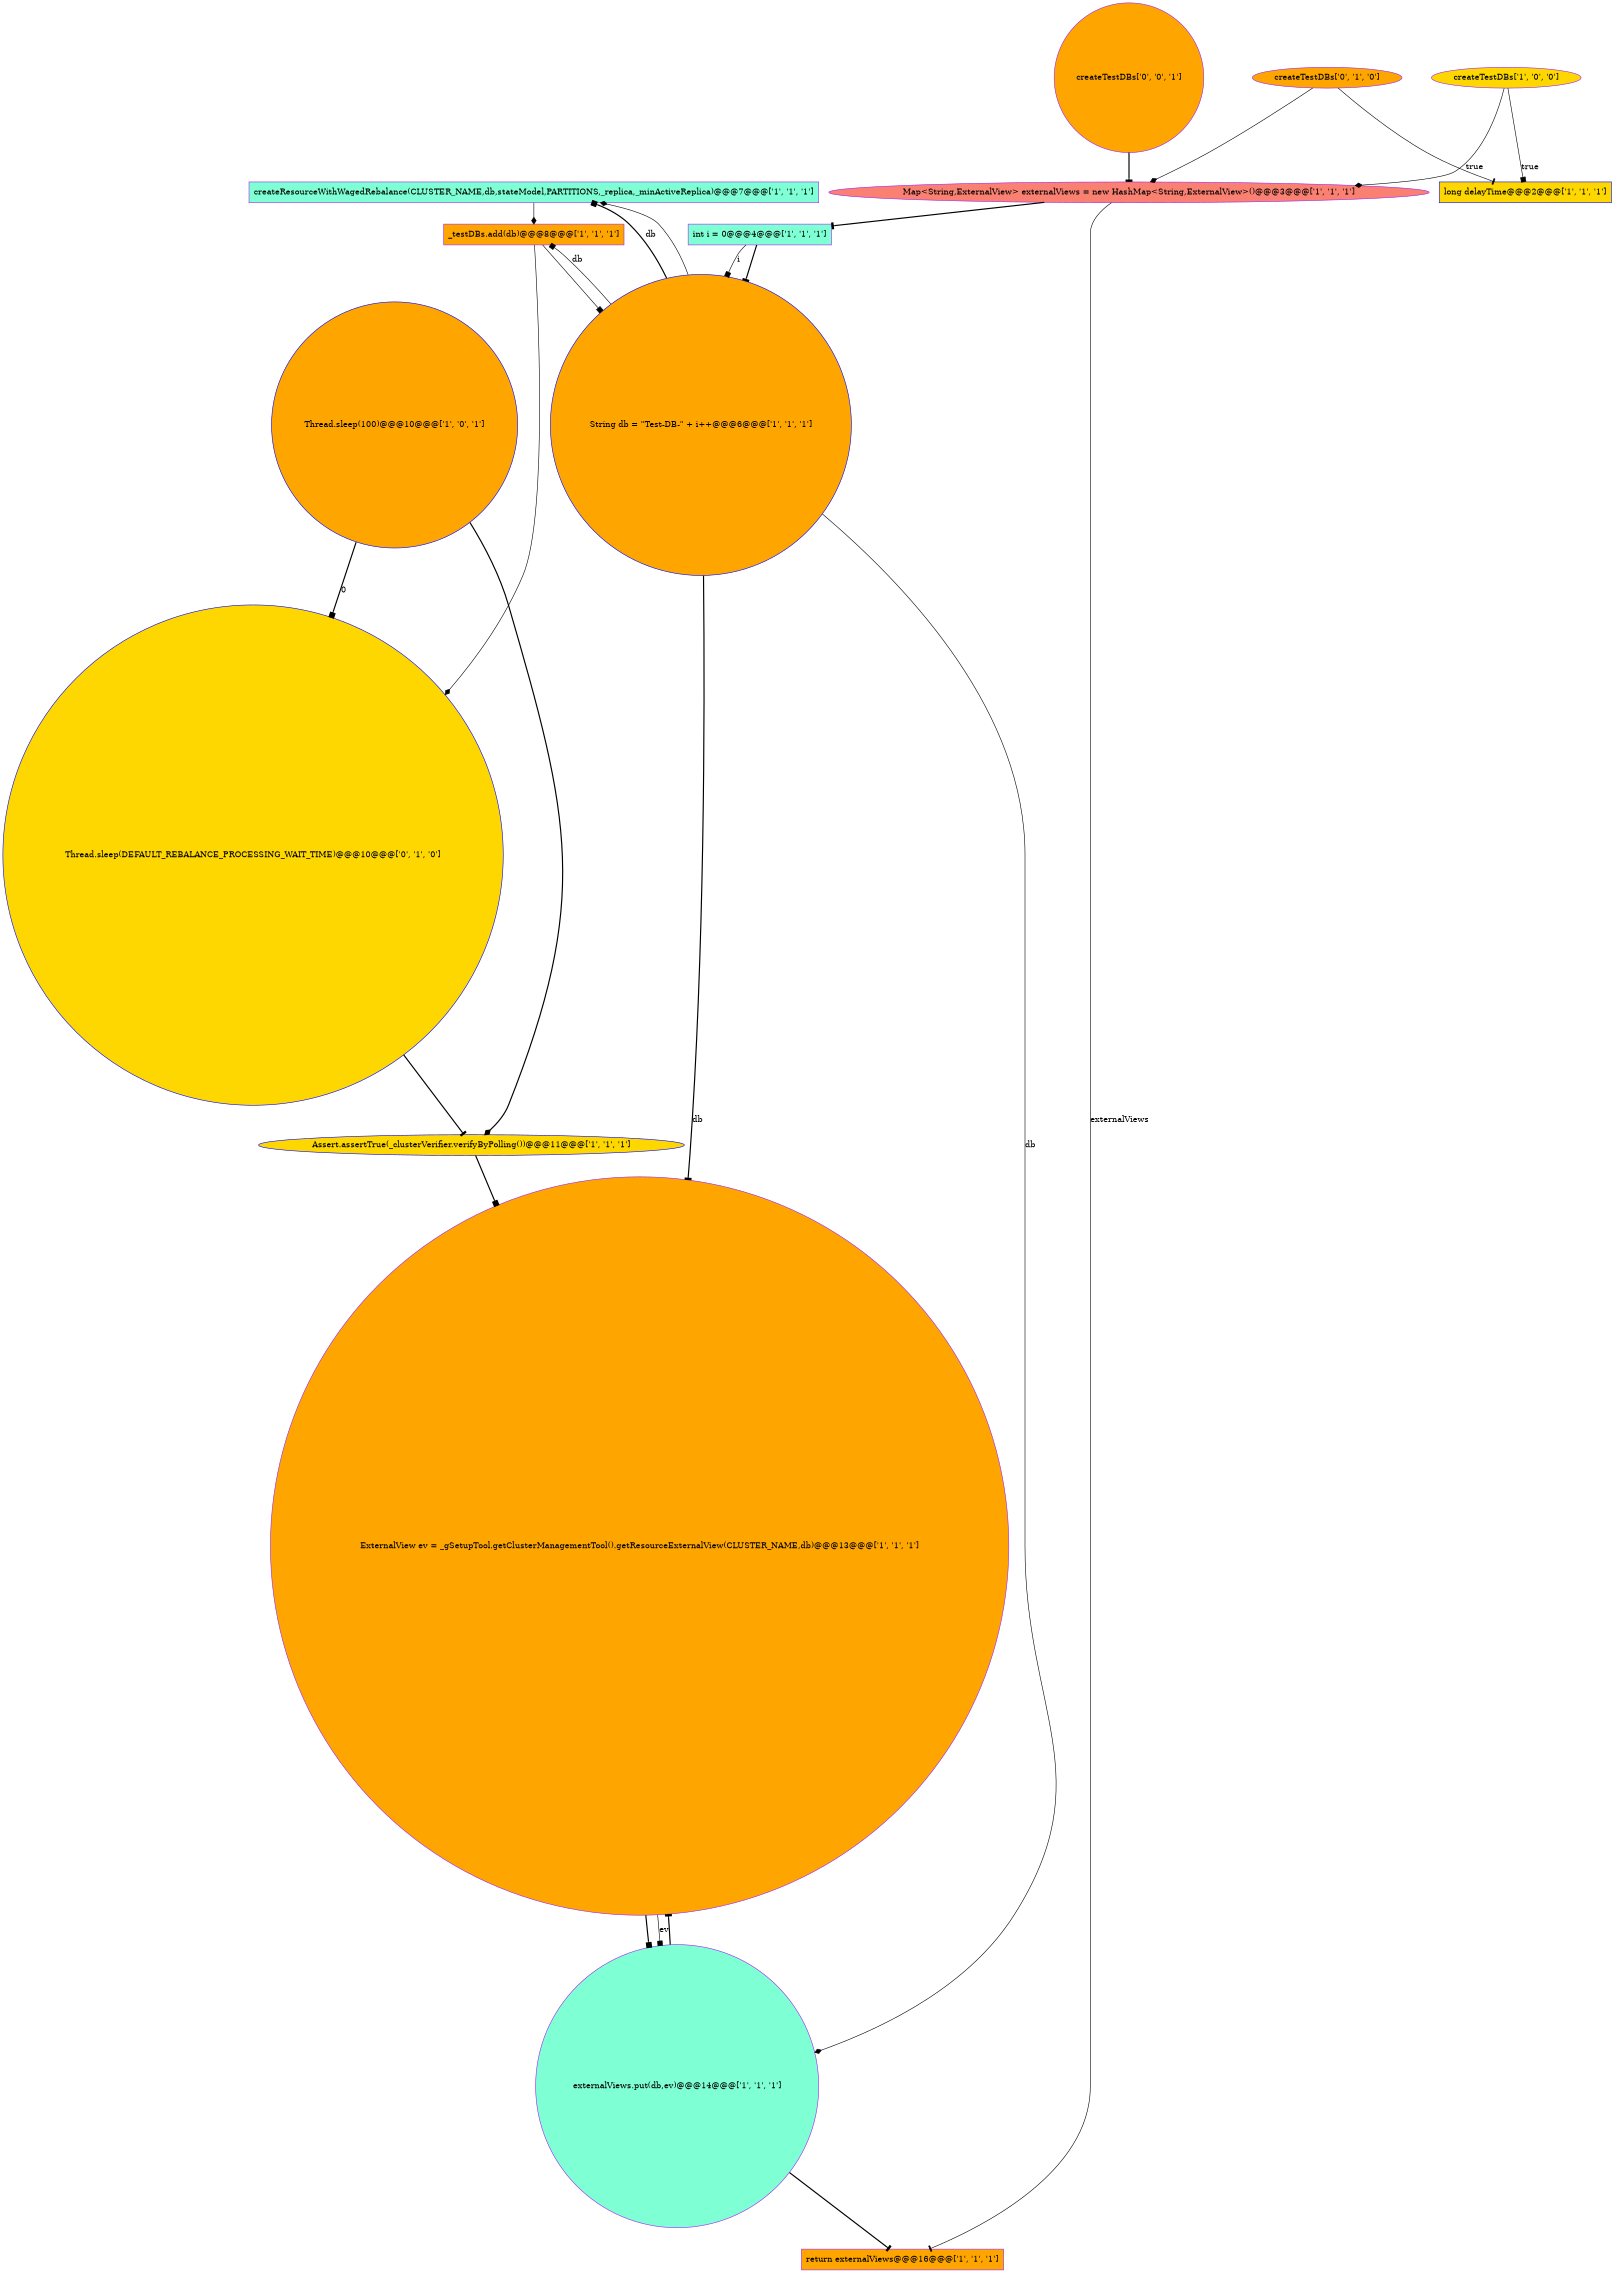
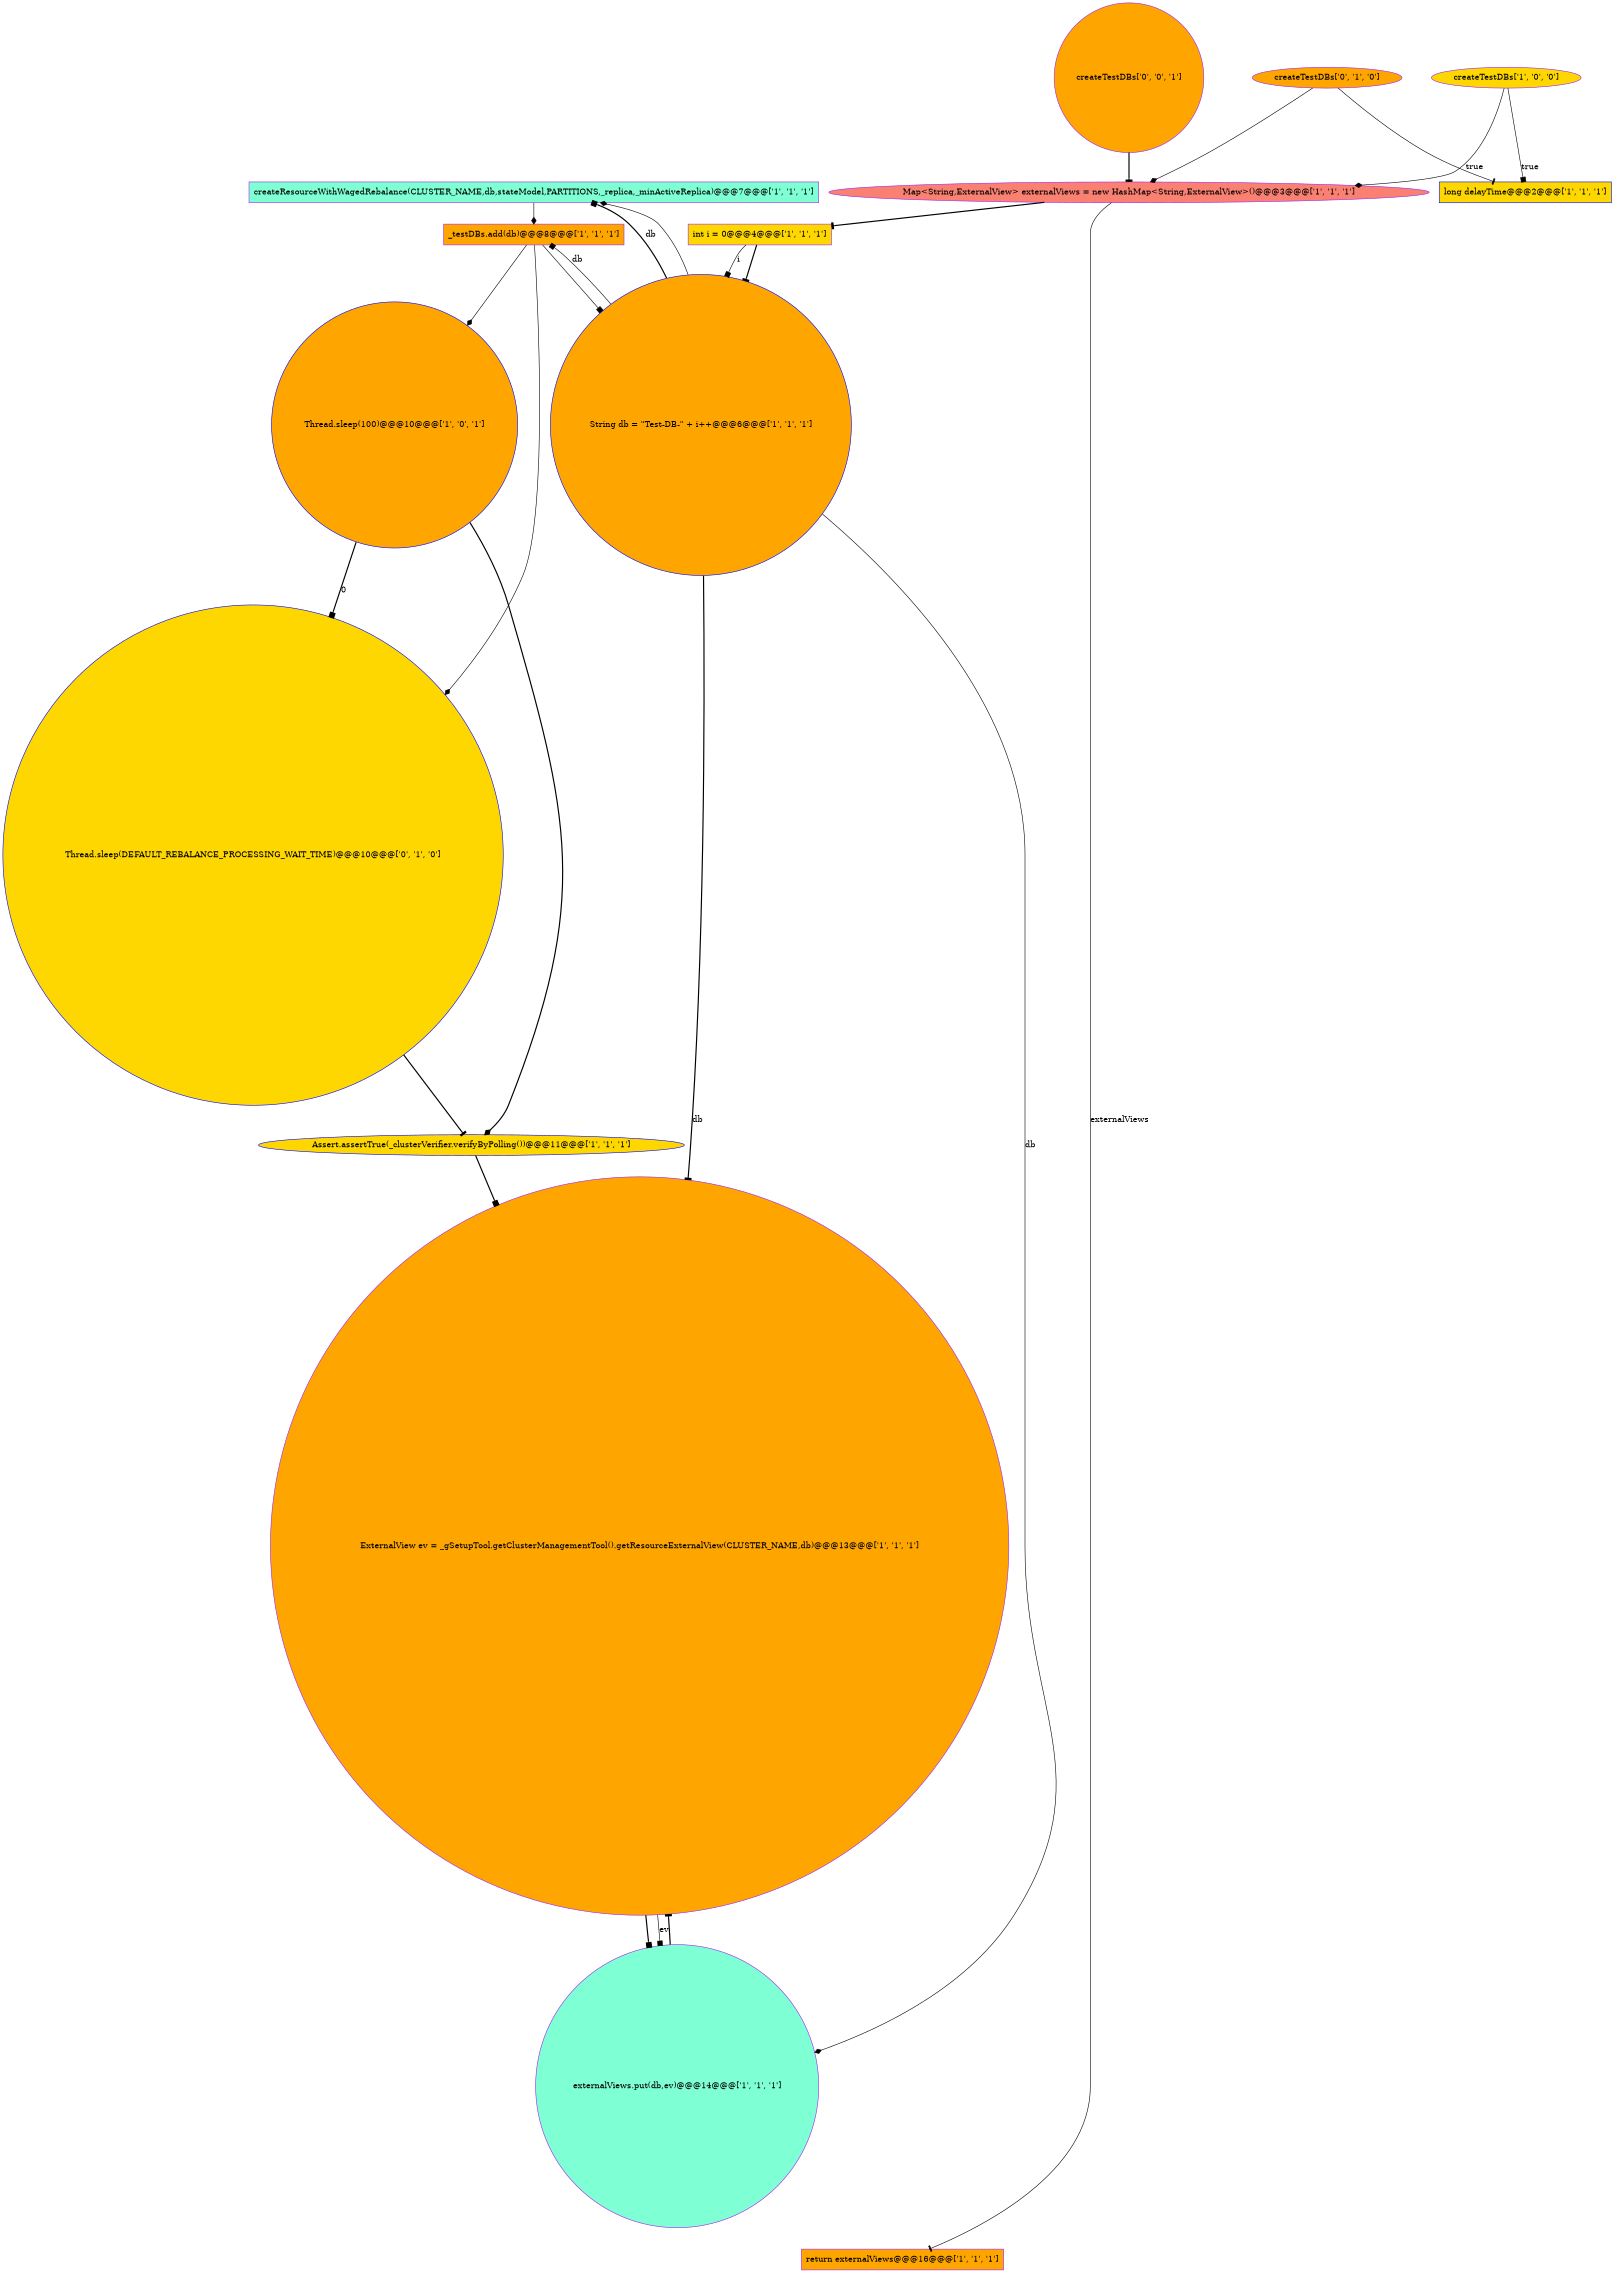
(760, 235) -> (760, 235)
none -> (499, 282)
(838, 2210) -> none
